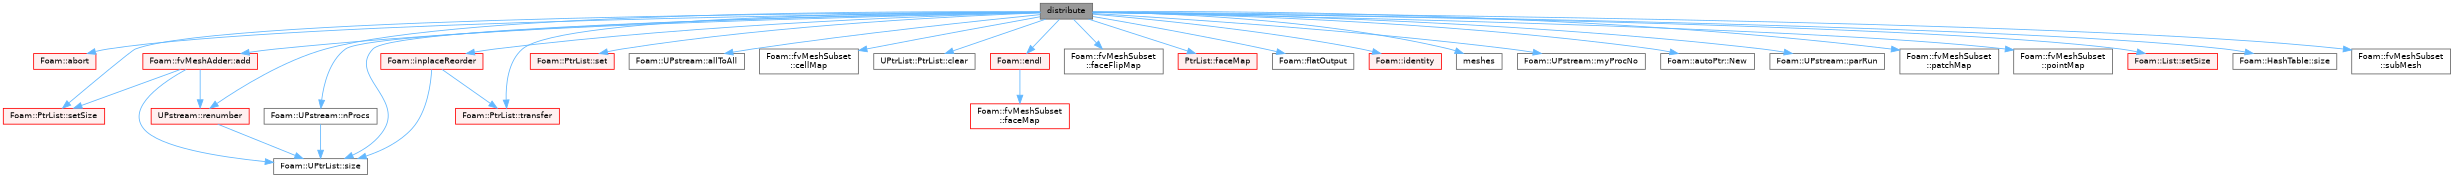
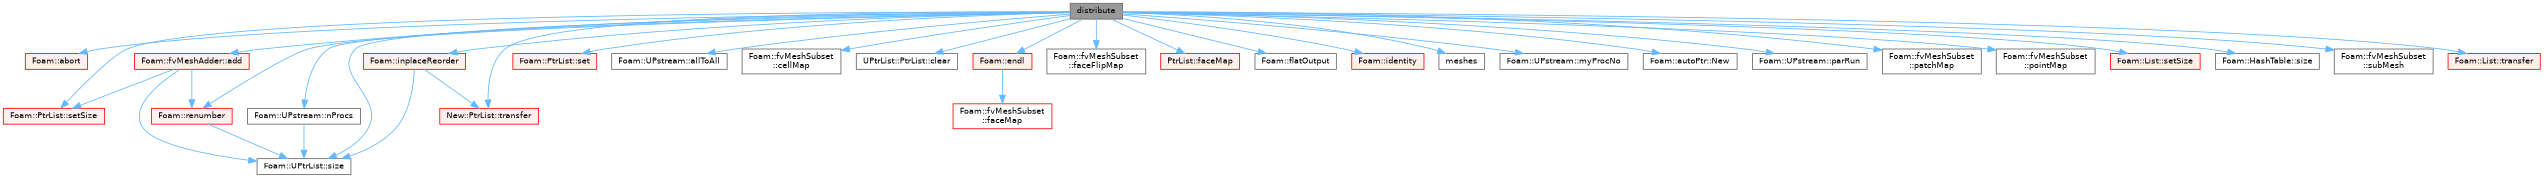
none -> (2494, 61)
(200, 116) -> (192, 116)
(507, 116) -> (489, 116)
